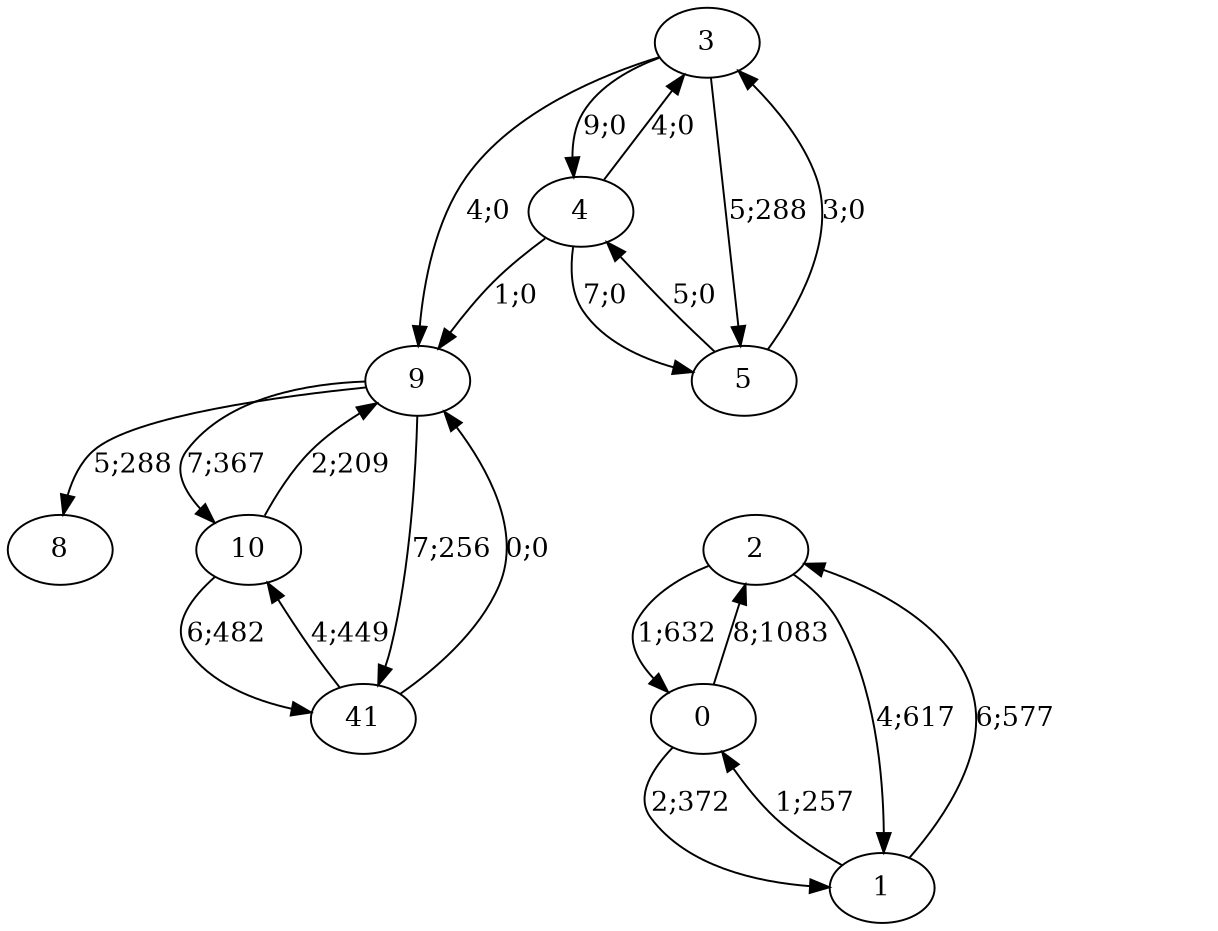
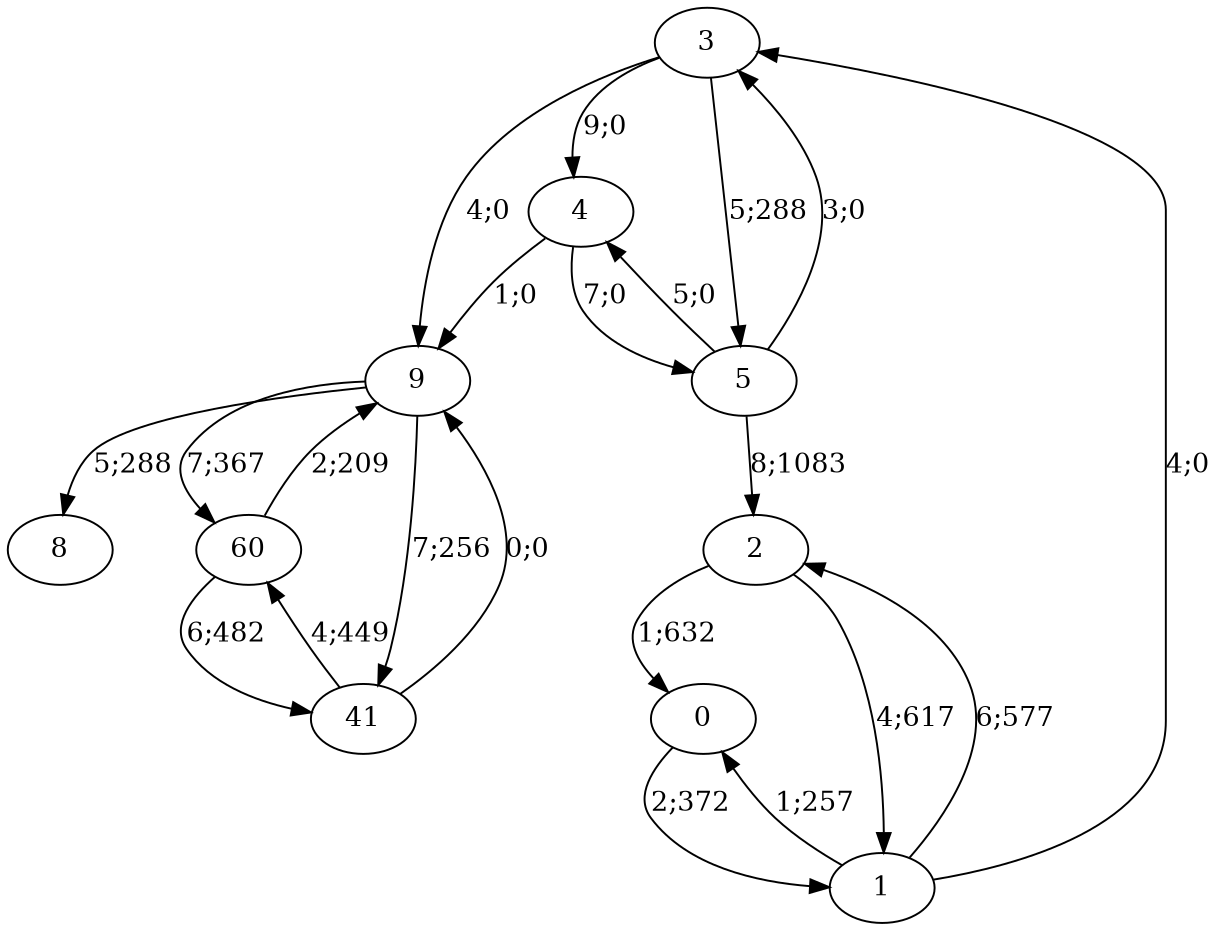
(638, 135) -> (1166, 401)
(249, 550) -> (249, 550)
(727, 644) -> (749, 456)
